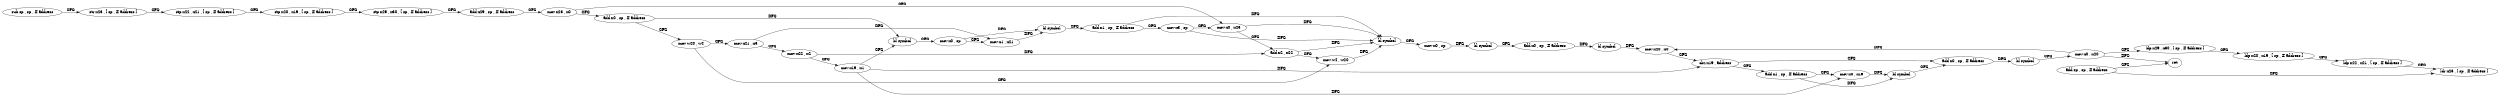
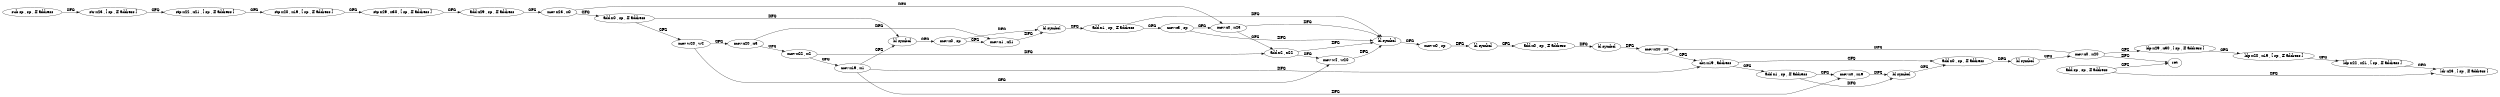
(902, 4) -> (902, 4)
(746, 44) -> (746, 44)
